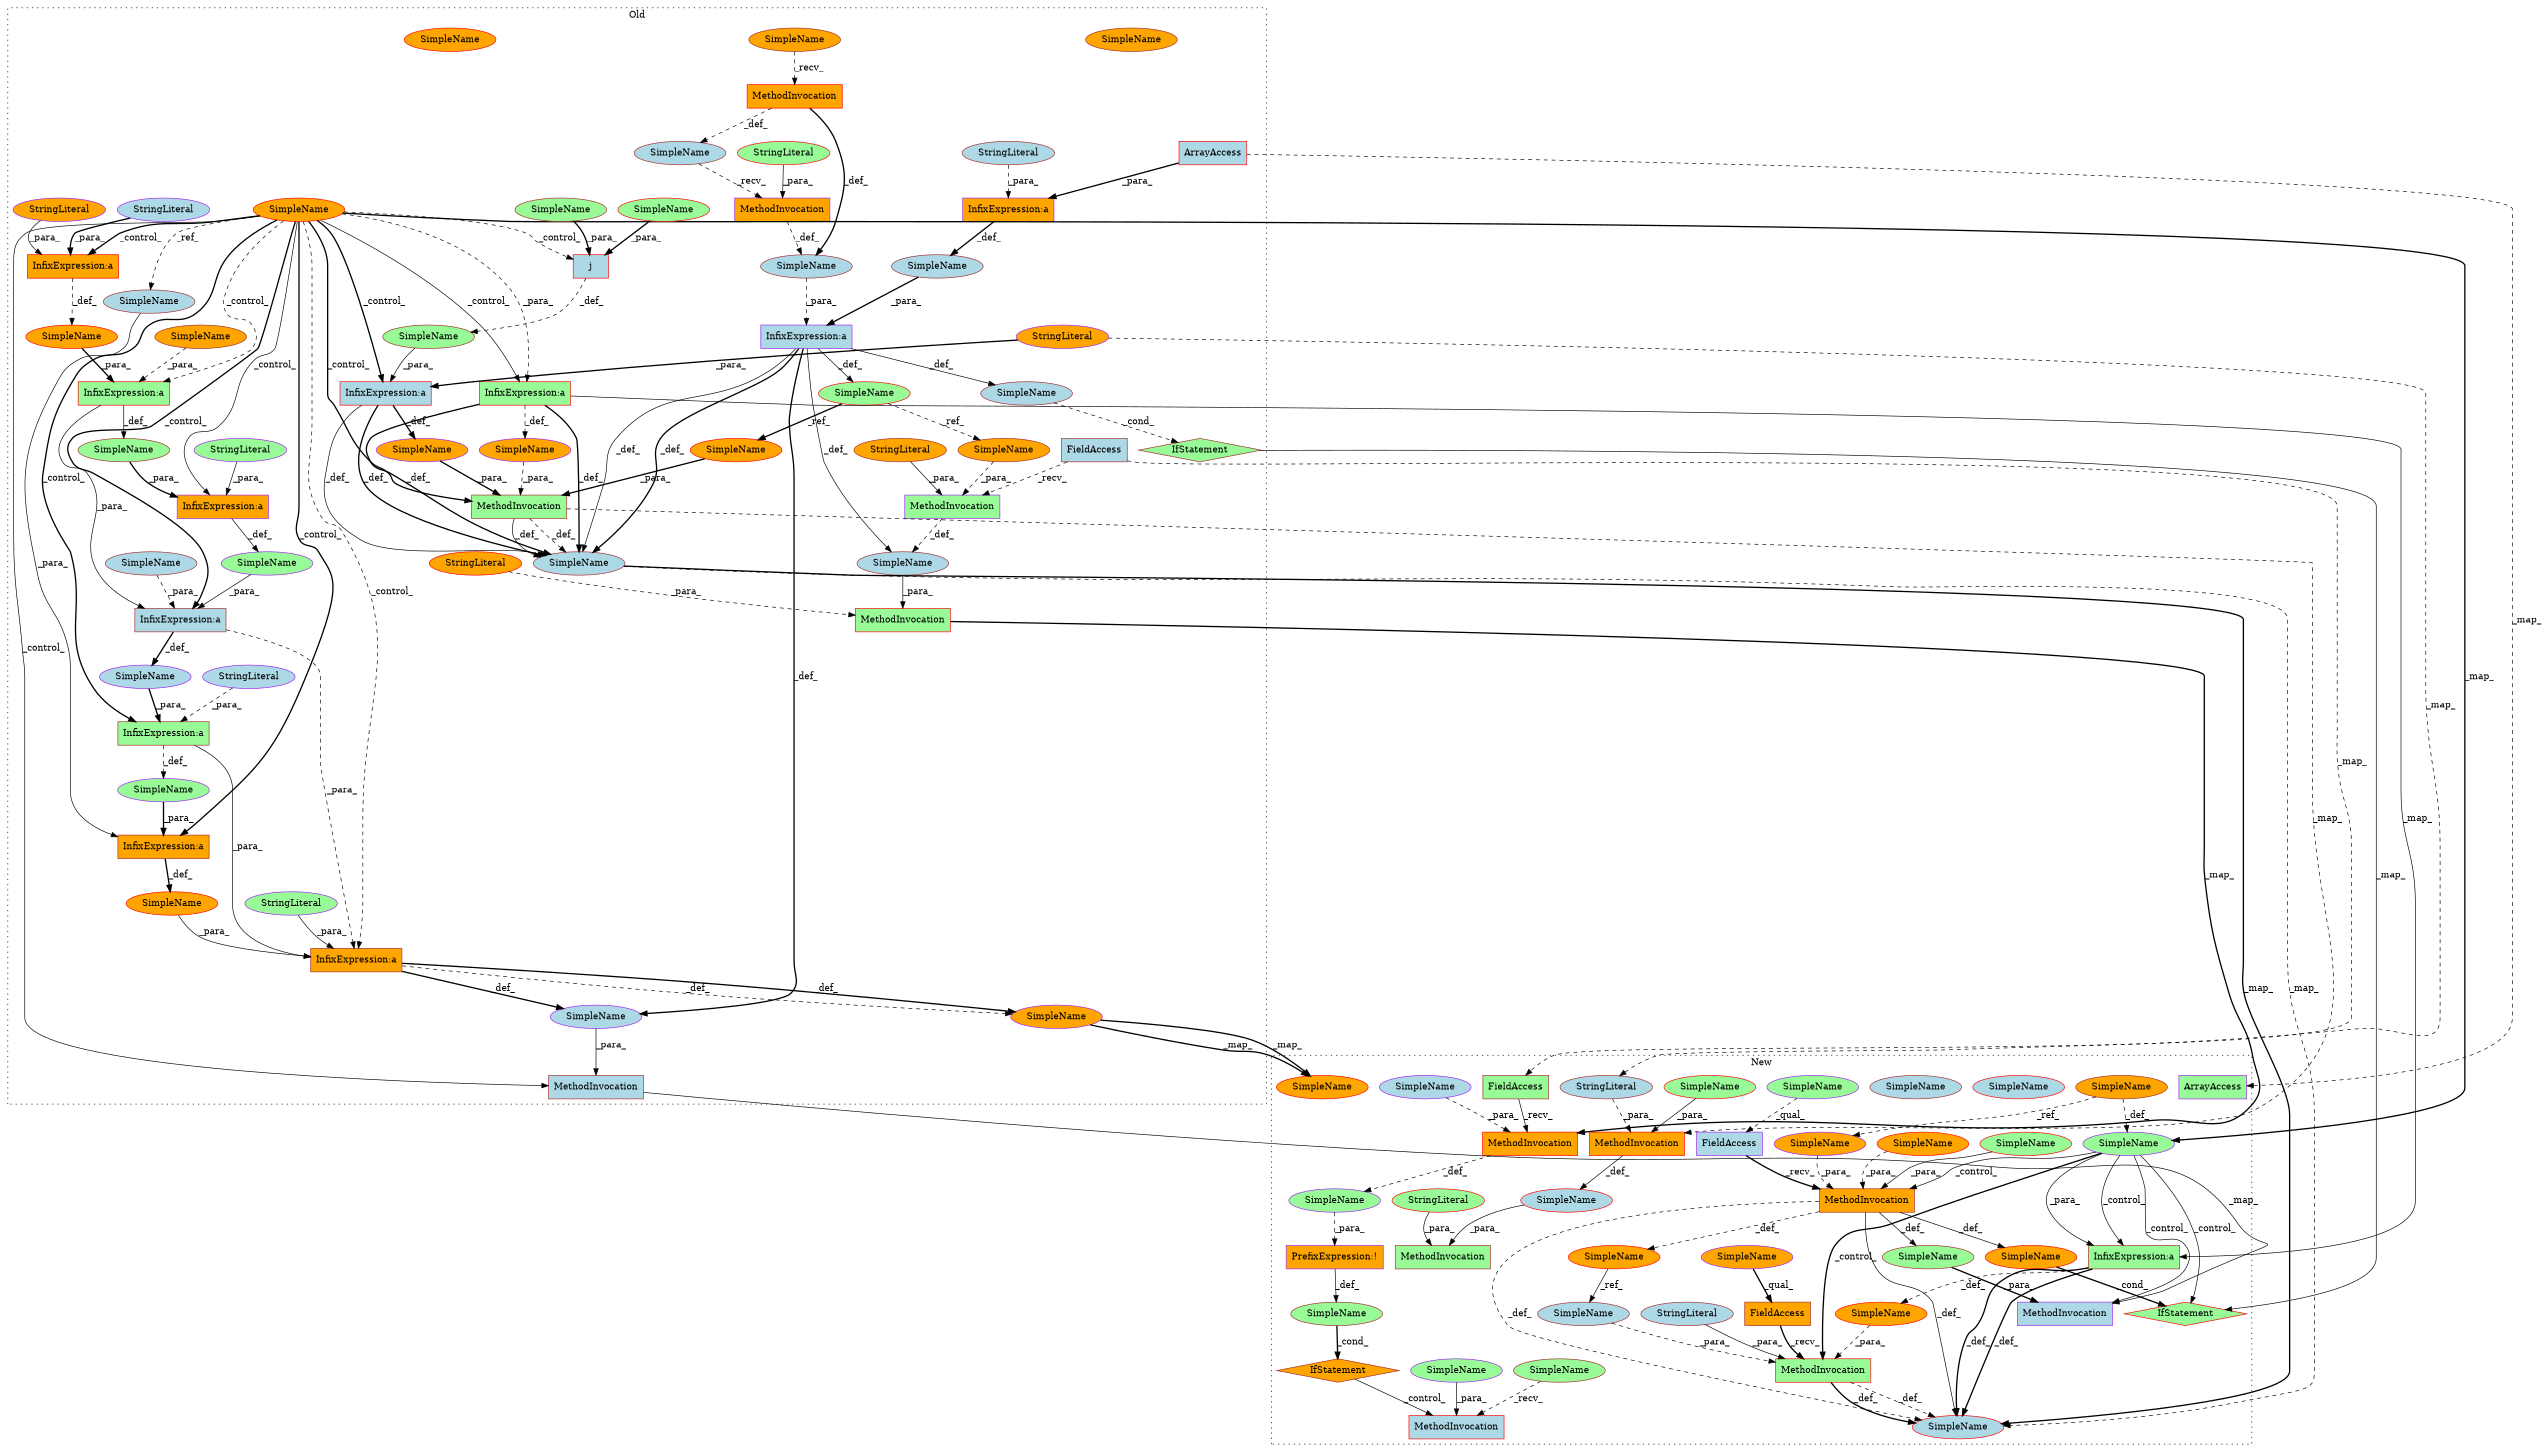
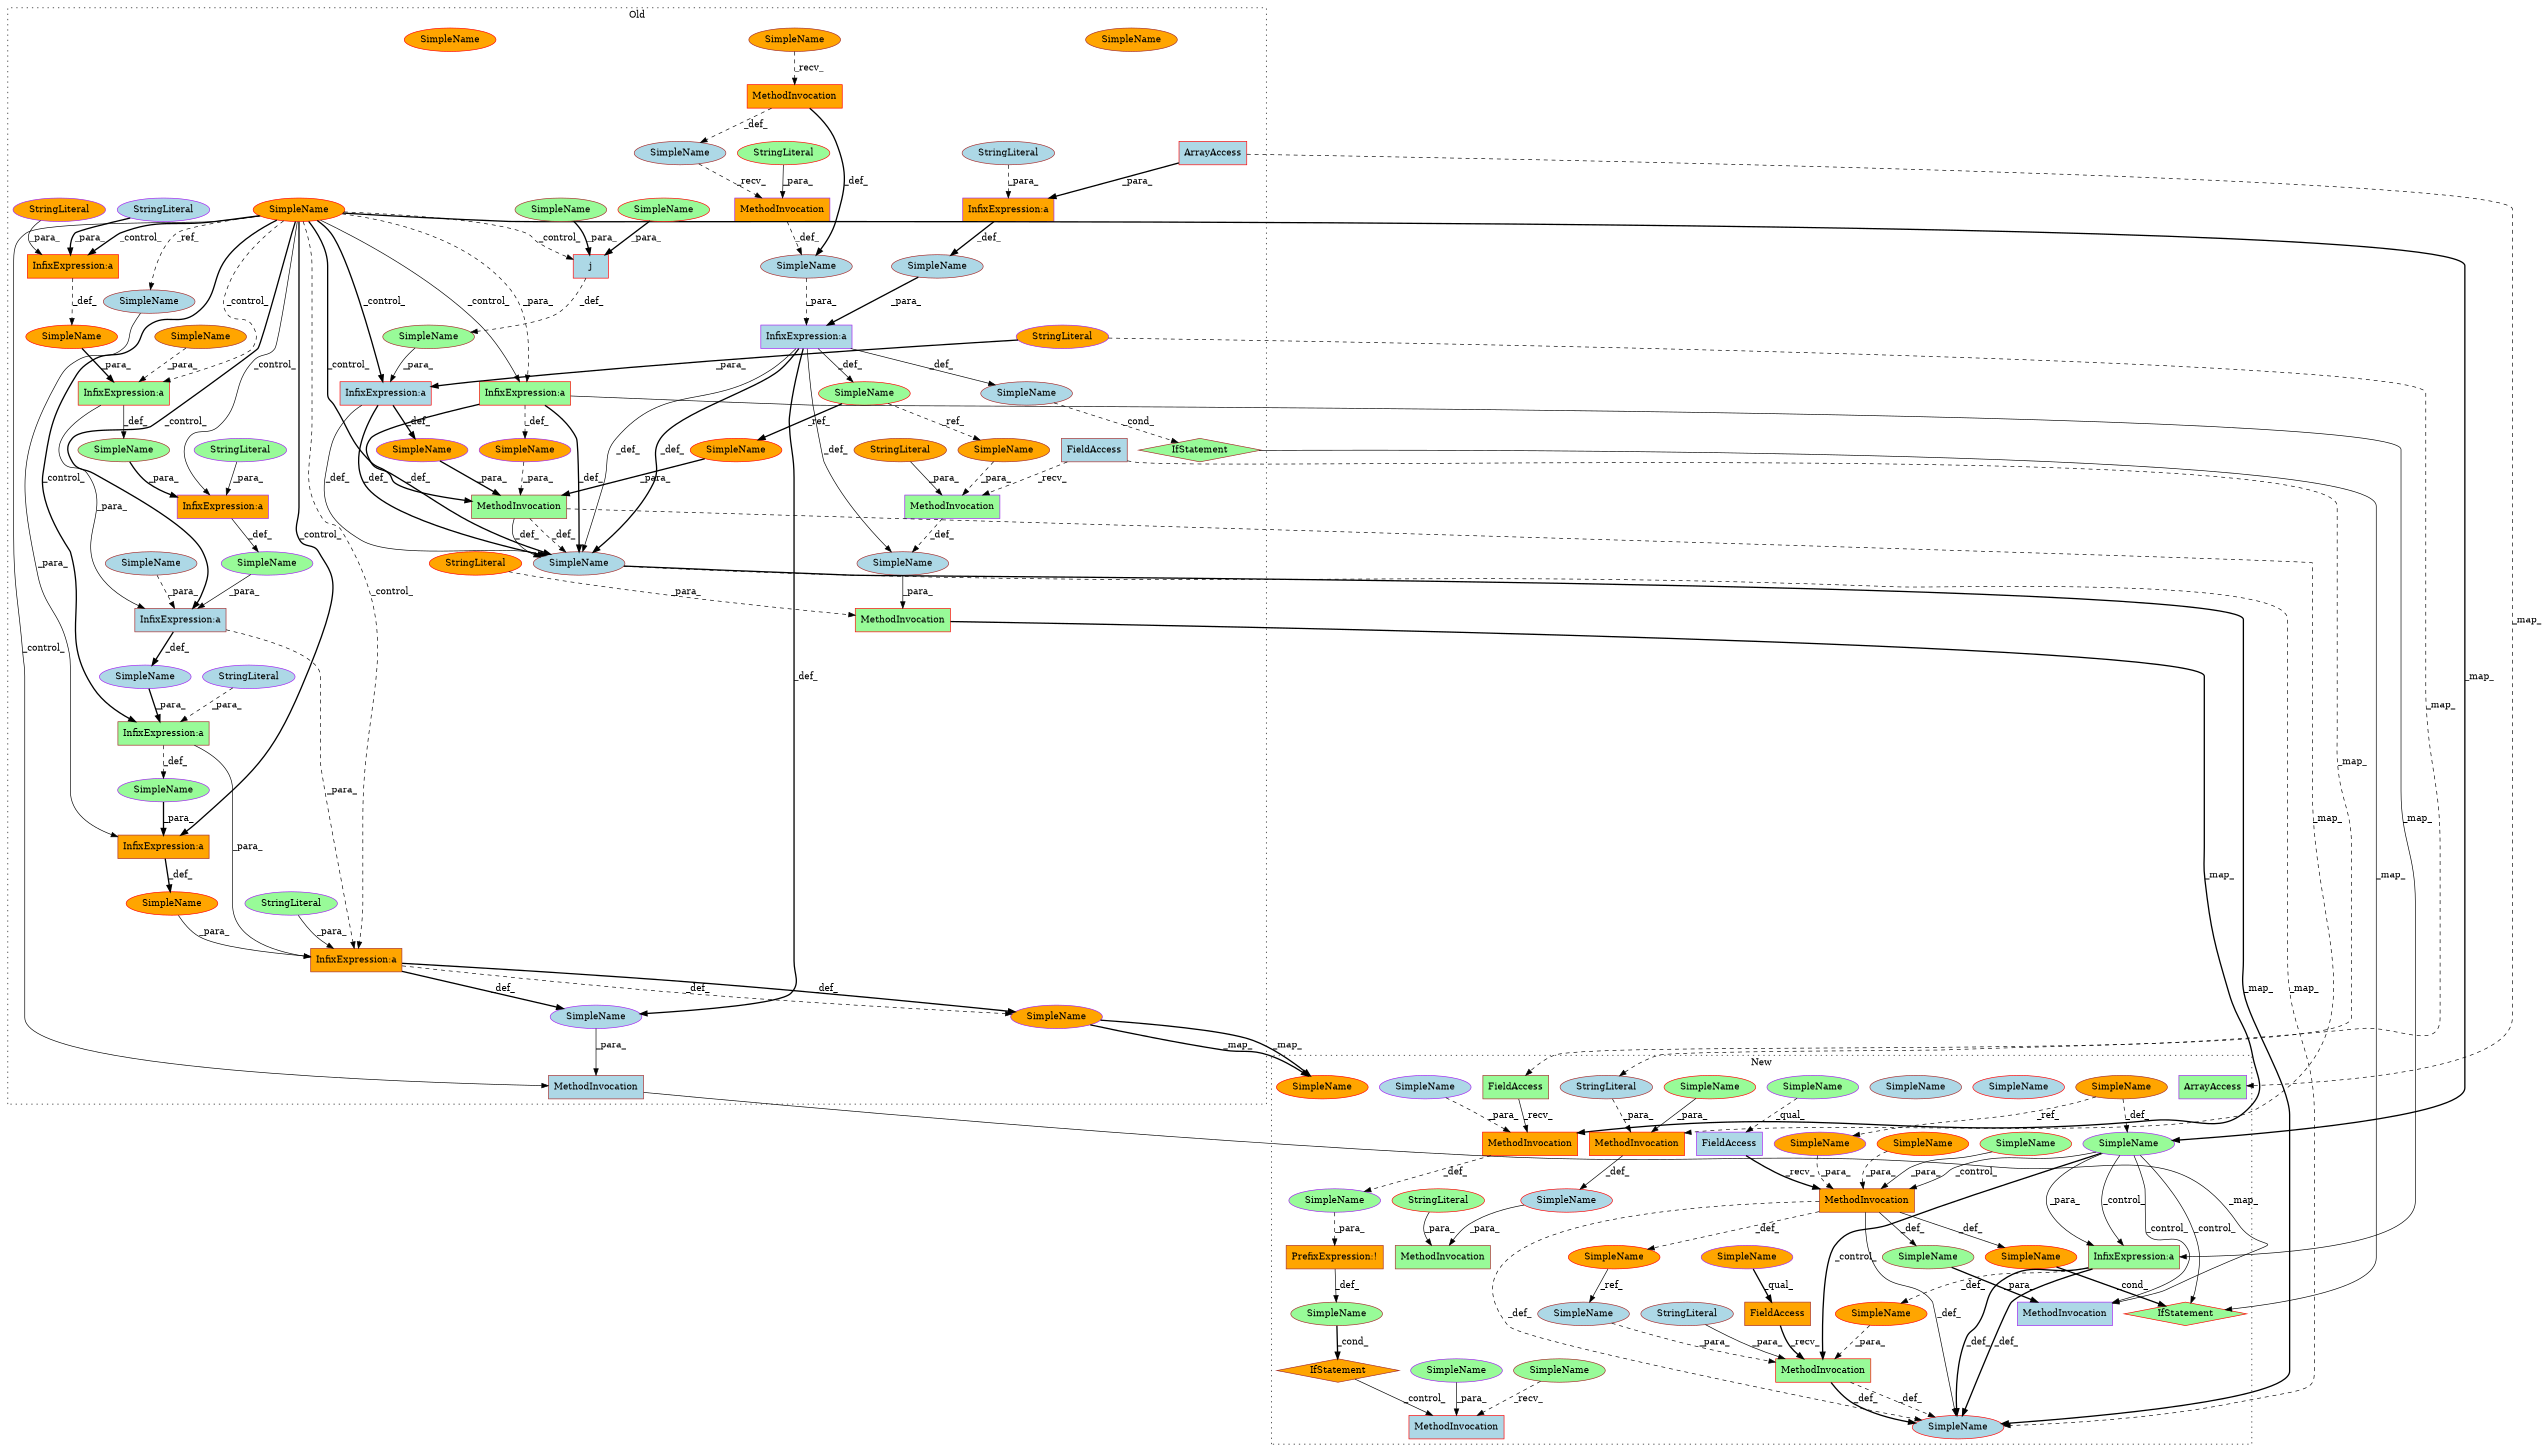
(1335, 1257) -> (1335, 1257)
